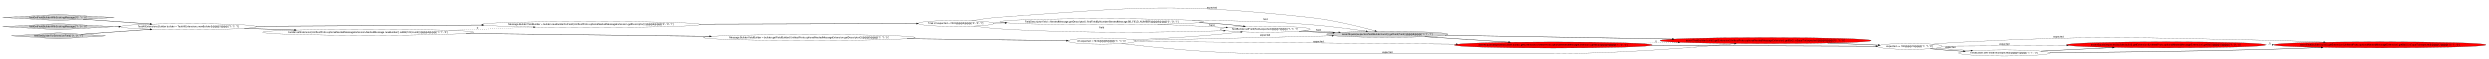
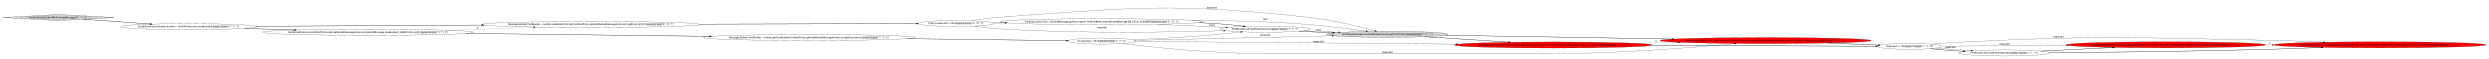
(58, 27) -> none
(1102, 28) -> (1102, 28)
(58, 36) -> none
